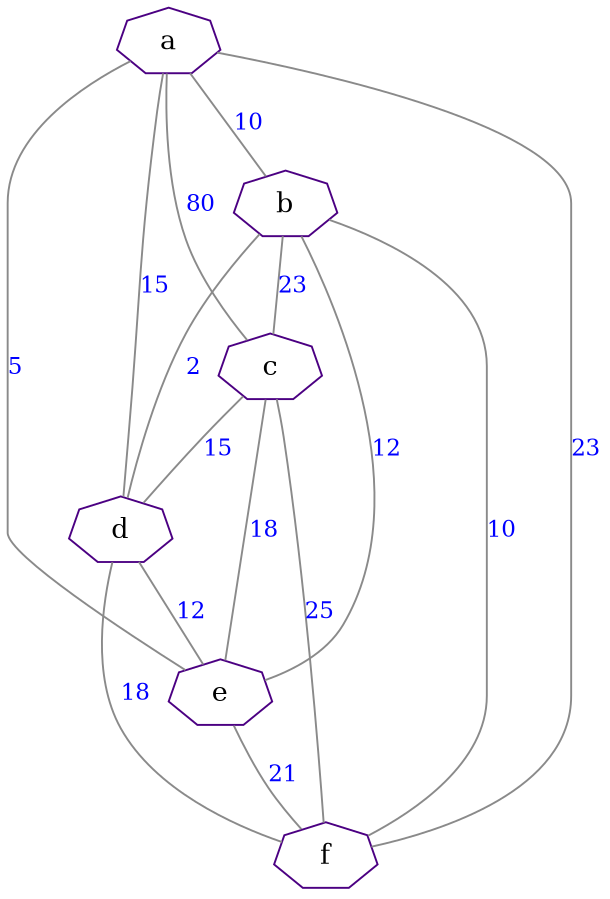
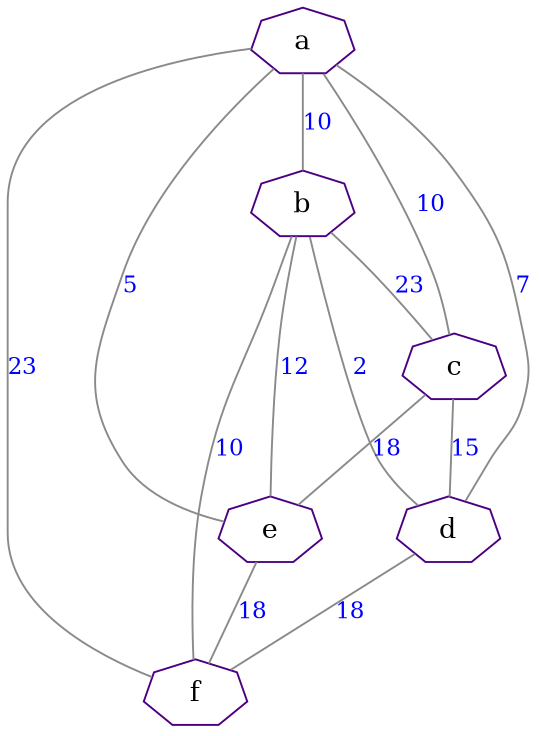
(201, 205) -> (431, 205)
(155, 287) -> (523, 287)
(305, 610) -> none
(171, 613) -> none
(284, 775) -> (253, 612)
